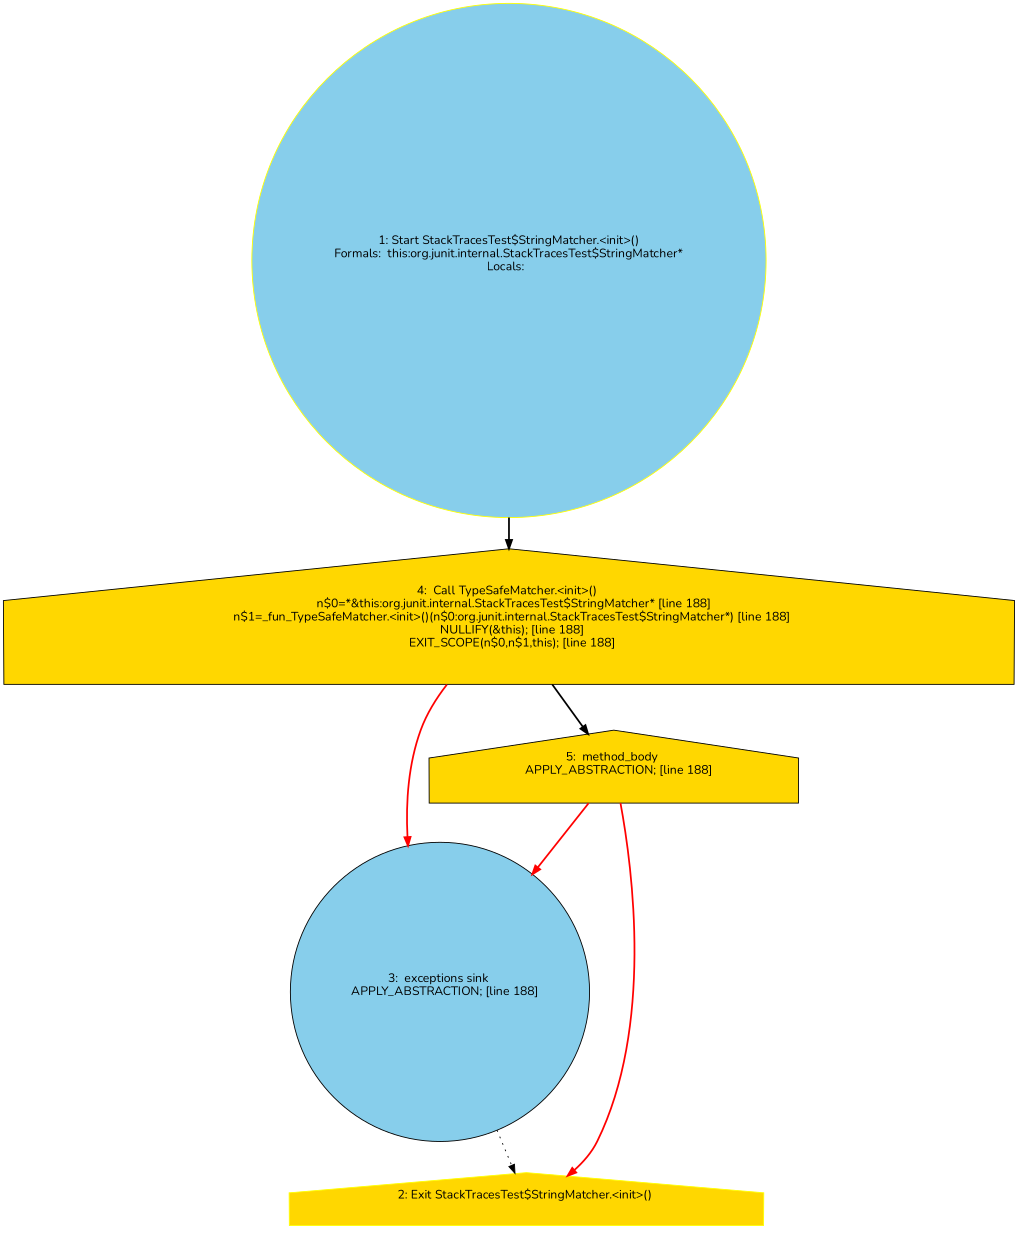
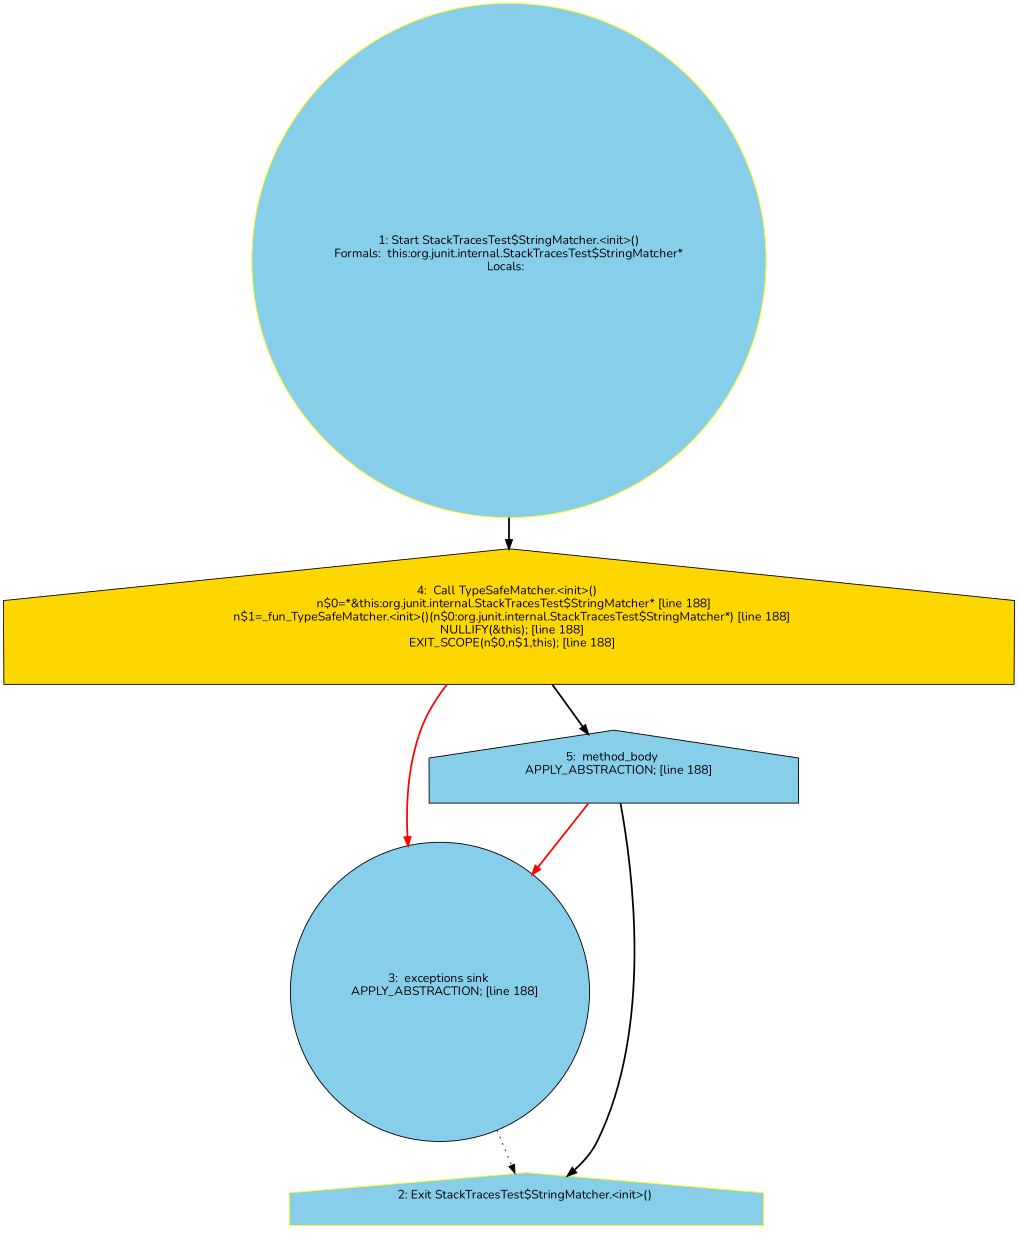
(614, 770) -> (614, 770)
(633, 993) -> (633, 993)
(526, 1202) -> (526, 1202)
